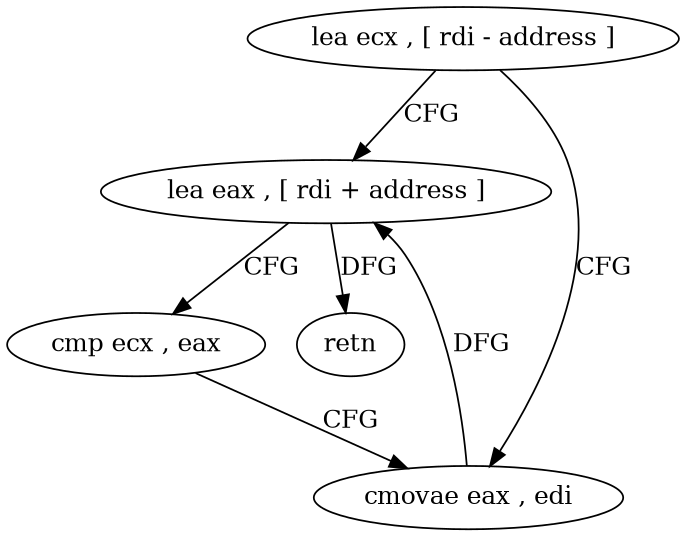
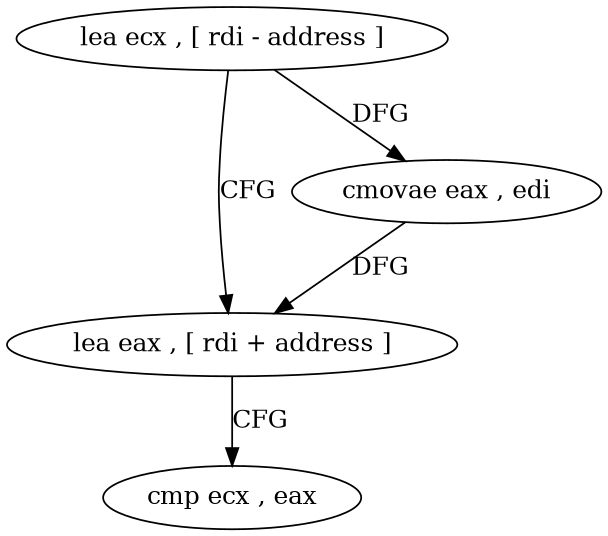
(604, 268) -> (381, 115)
(351, 345) -> none
(293, 417) -> none
